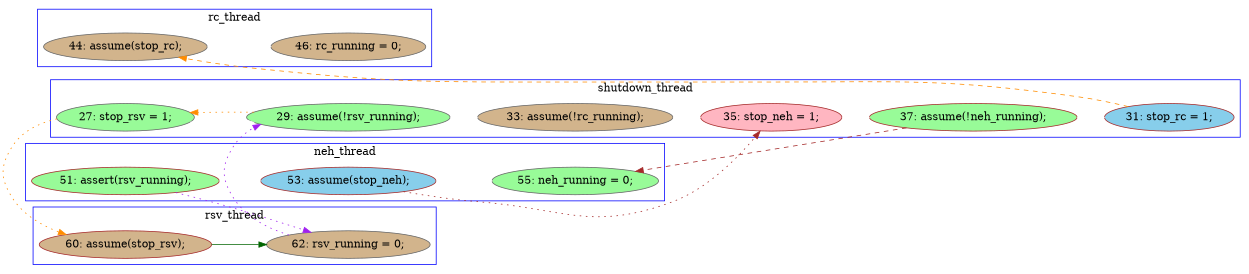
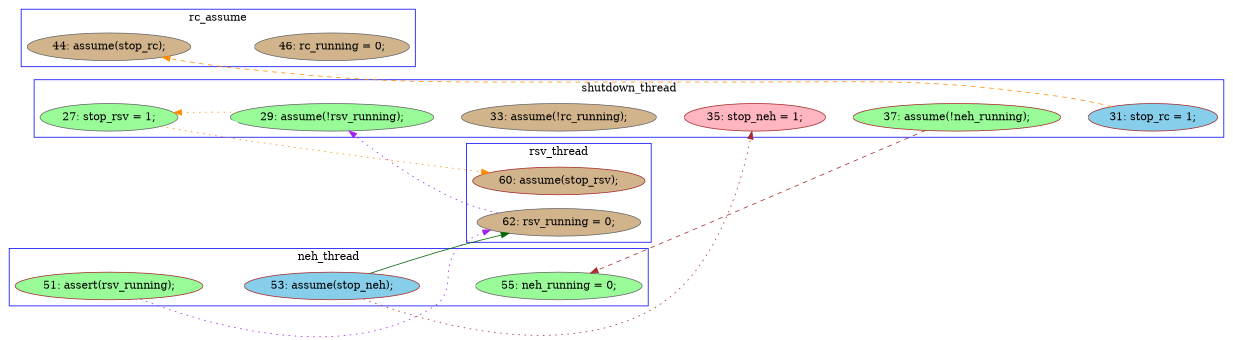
(235, 18) -> (218, 18)
(235, 245) -> (432, 254)
